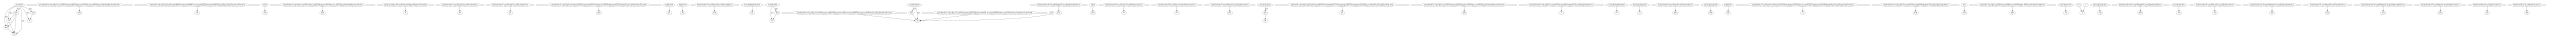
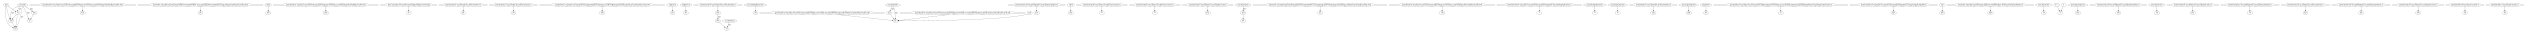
(17, 8) -> none
(775, 9) -> (718, 16)
